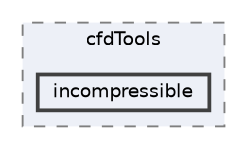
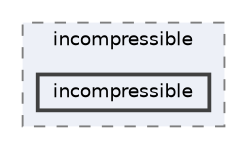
(124, 41) -> (124, 41)
